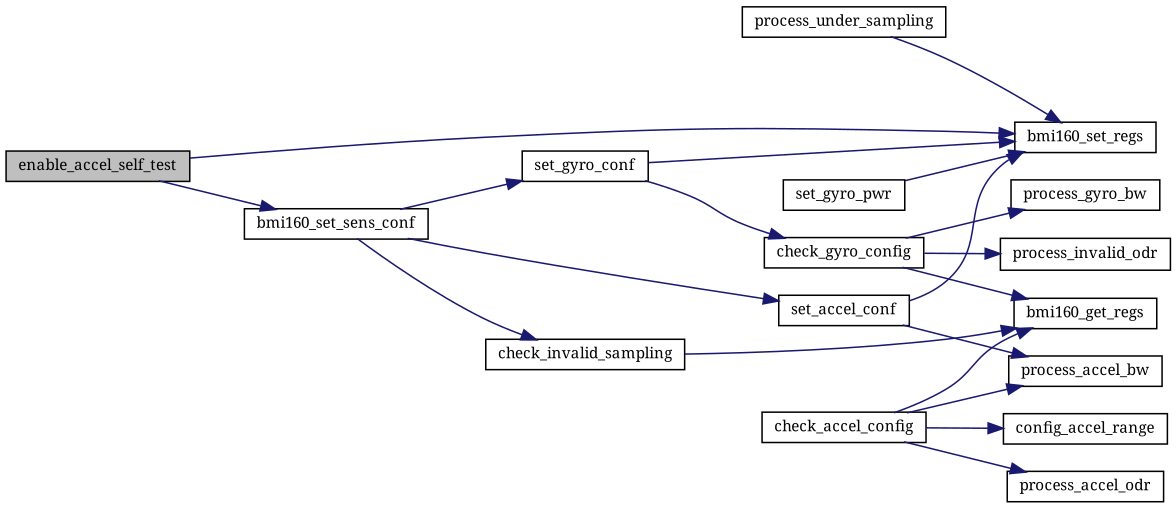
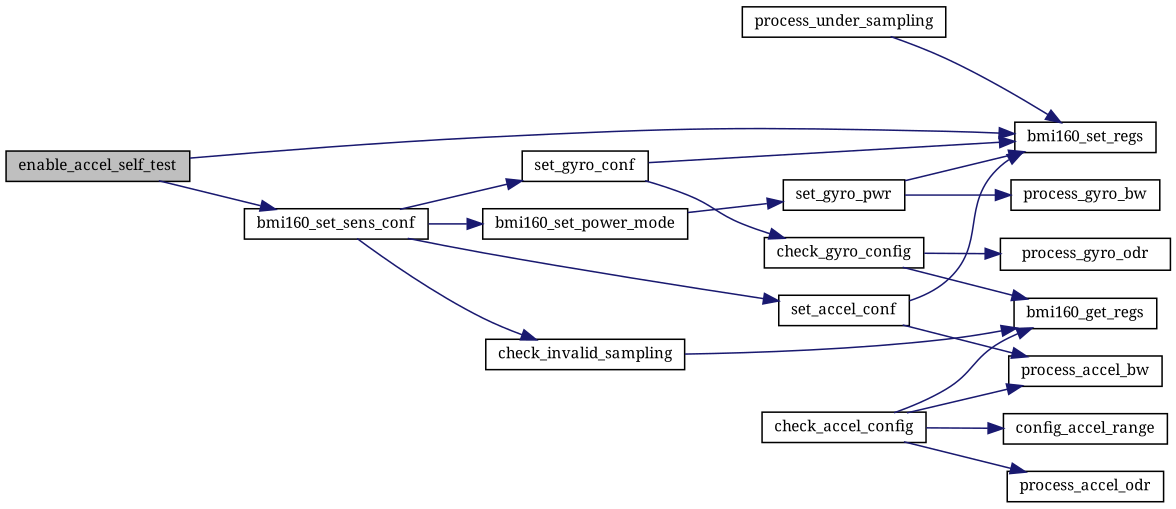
none -> (585, 224)
(957, 226) -> (950, 195)
(1085, 254) -> (1085, 254)
